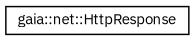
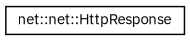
(97, 20) -> (95, 20)
